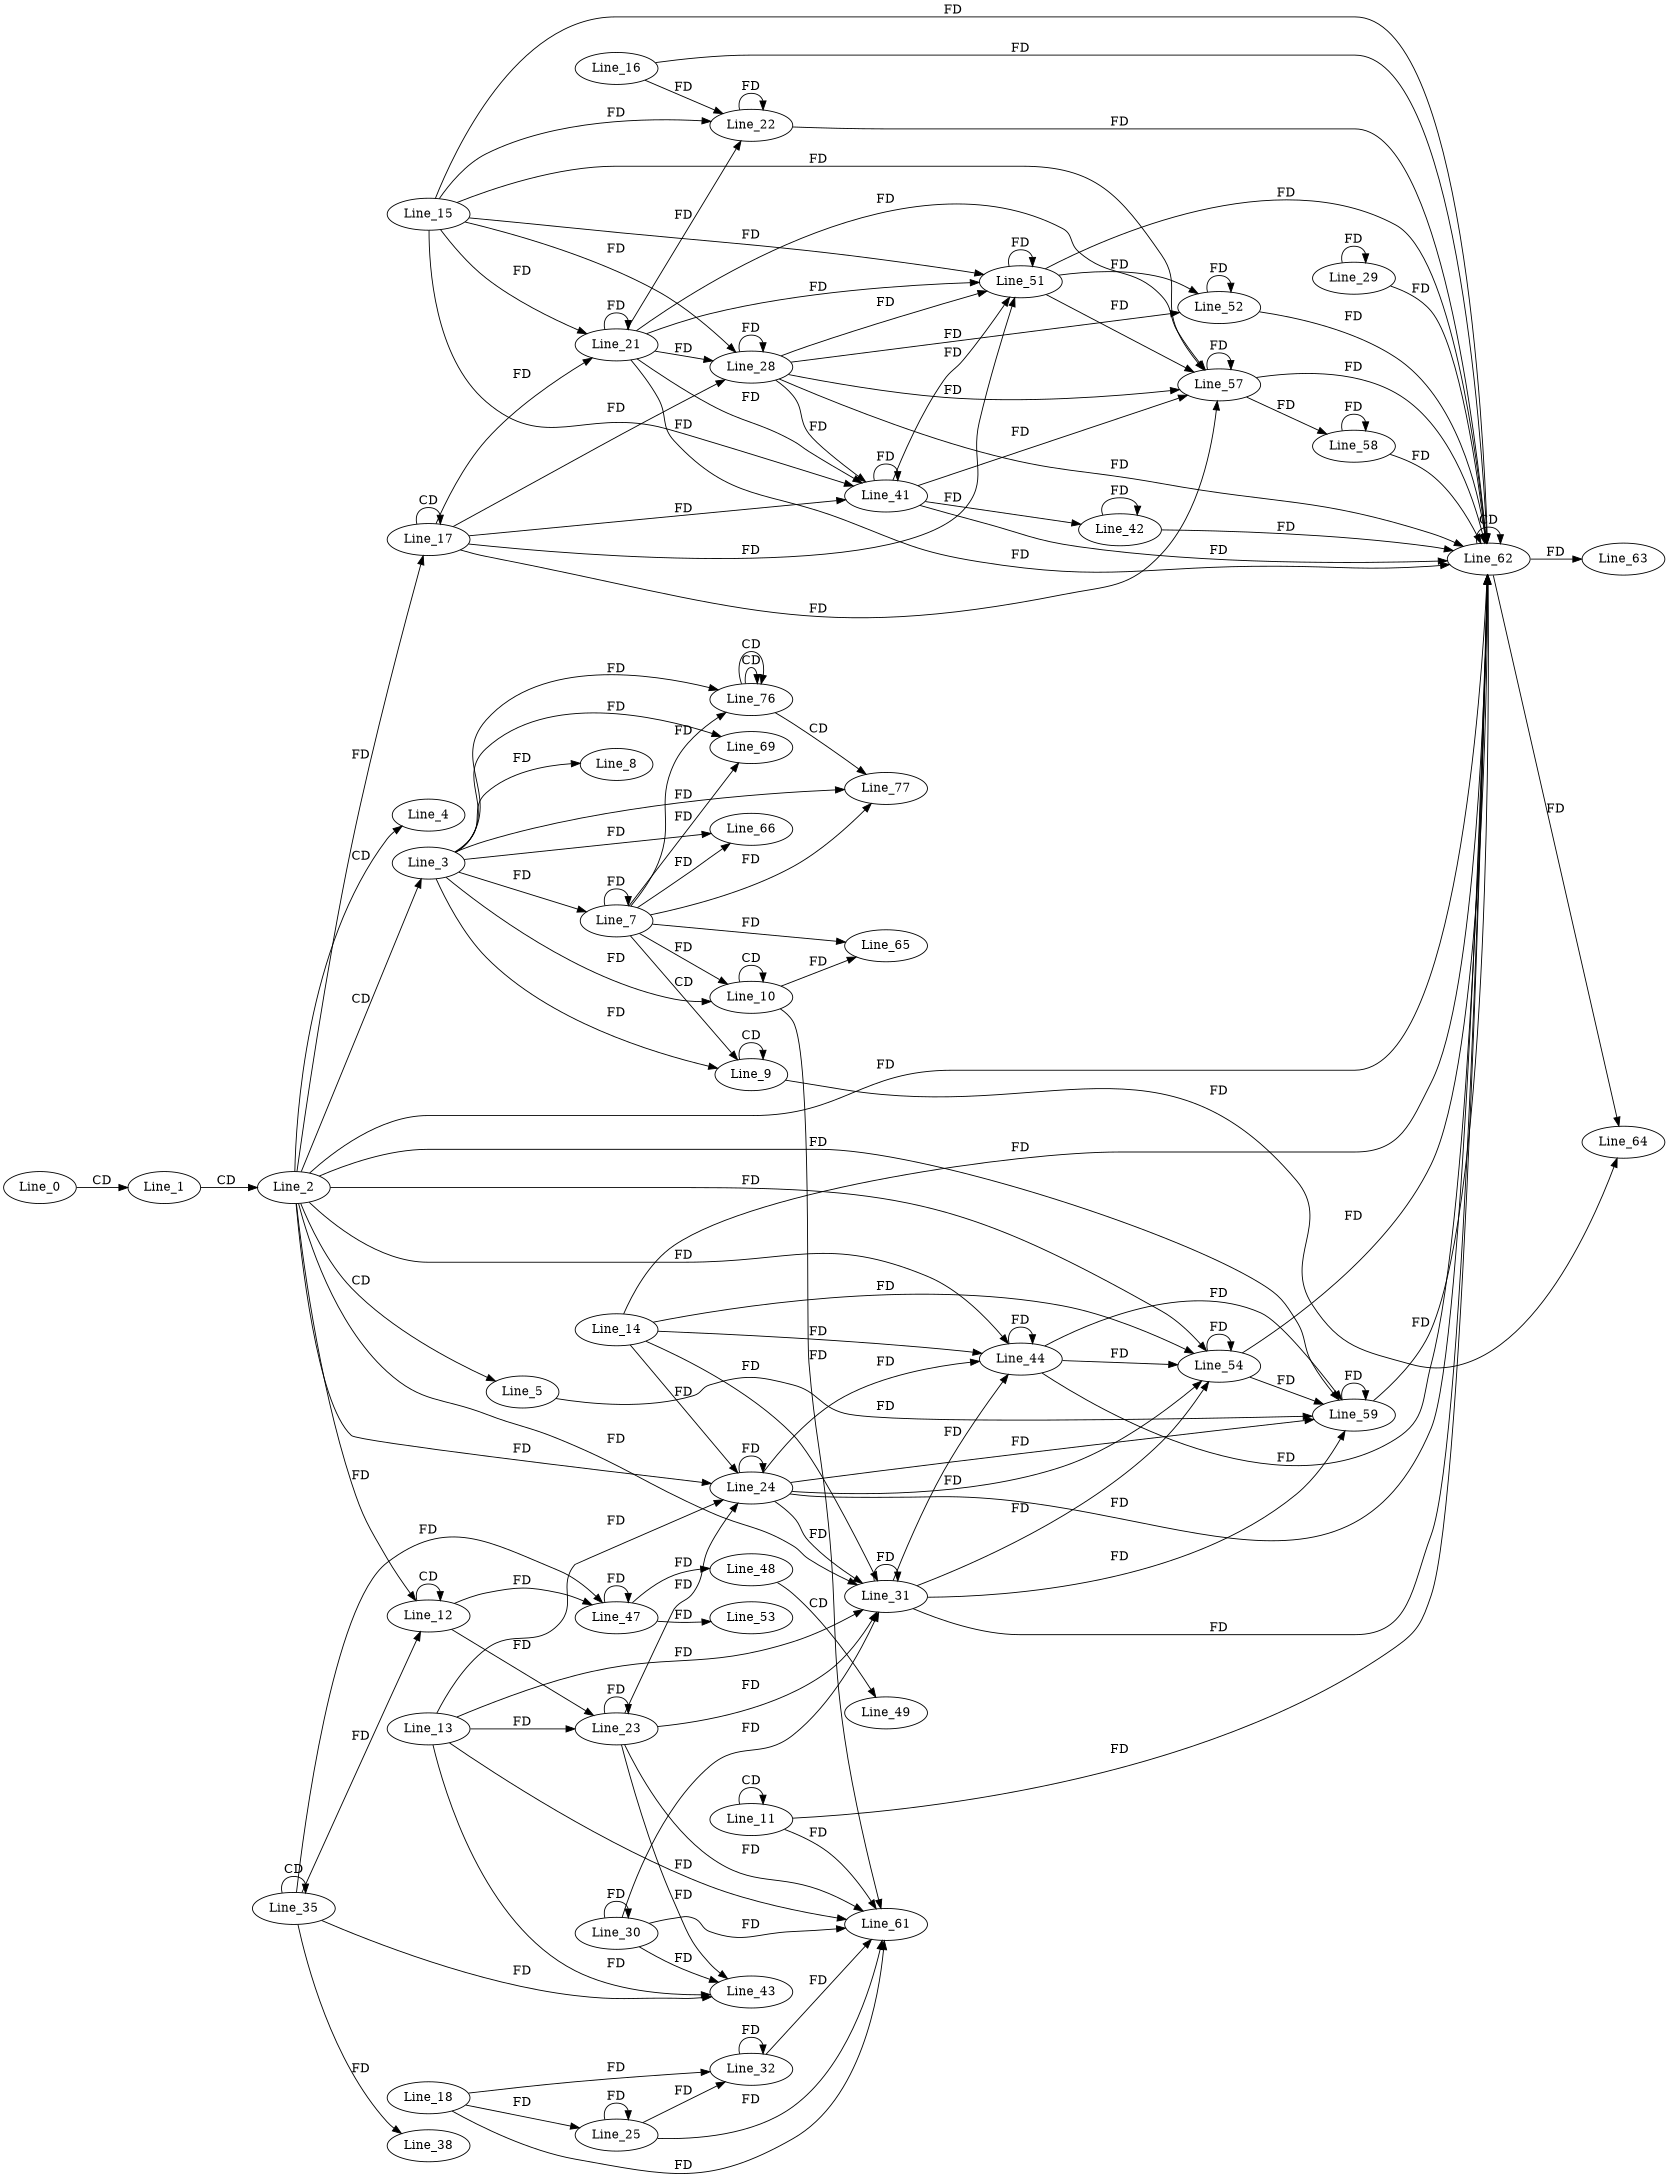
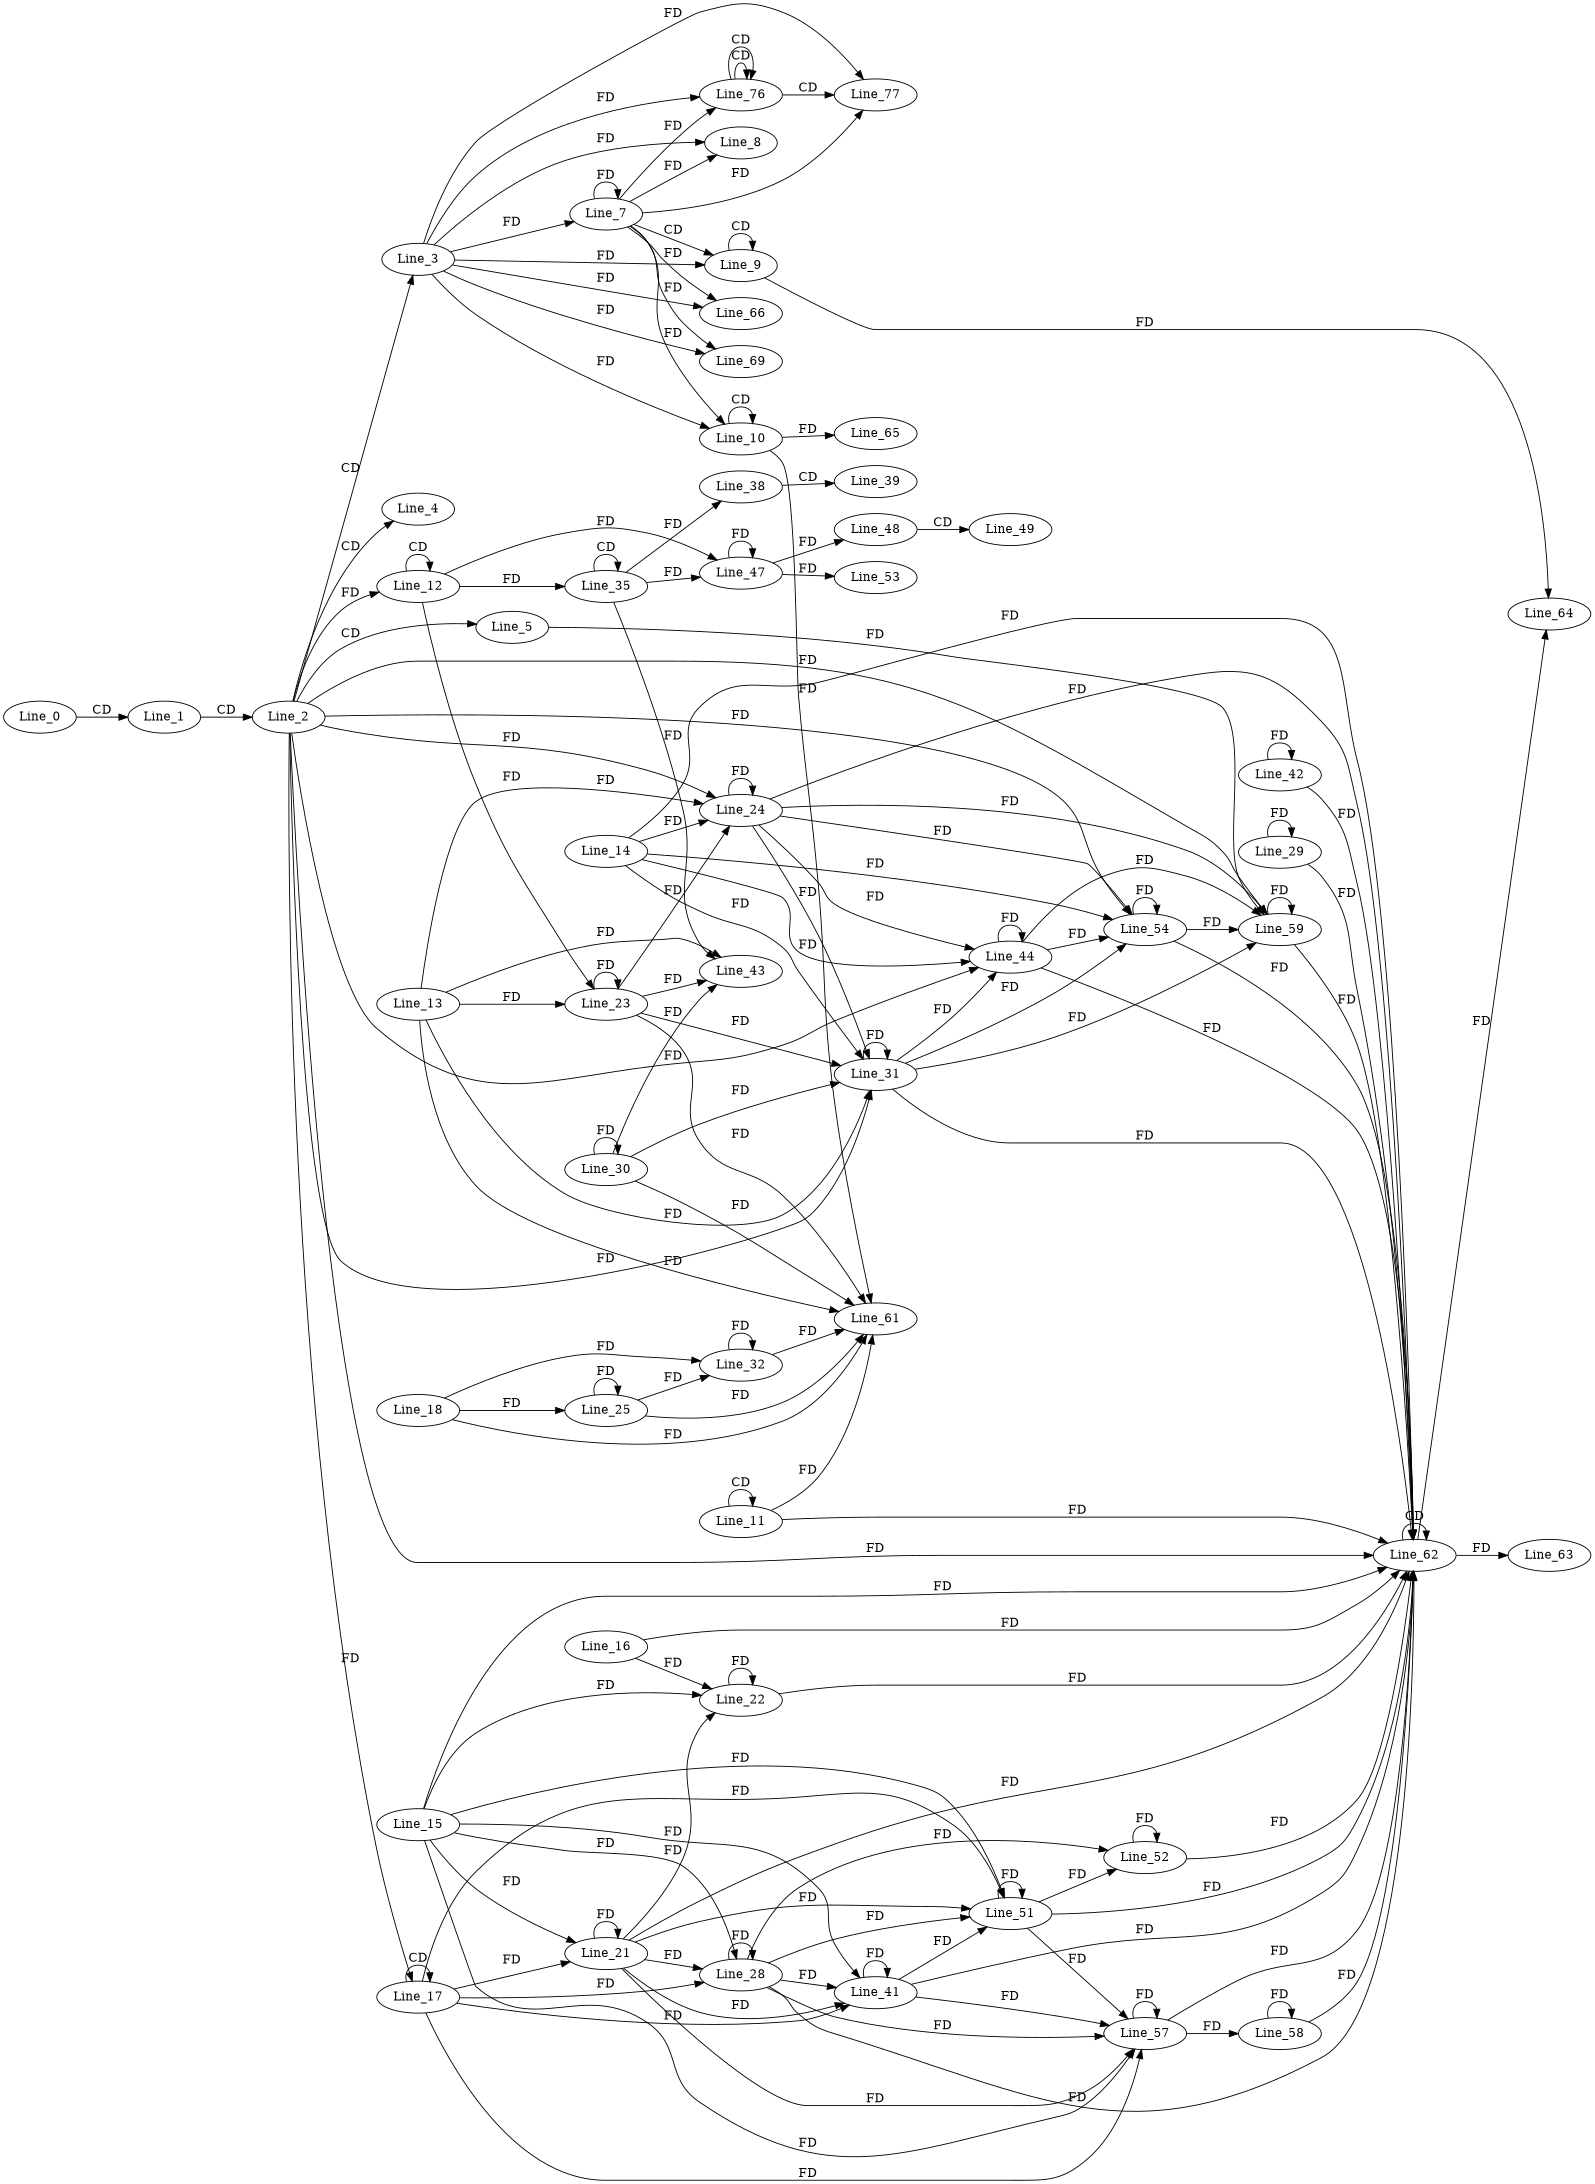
none -> (876, 482)
(999, 512) -> none
(744, 933) -> (669, 180)
(359, 1766) -> (508, 586)
